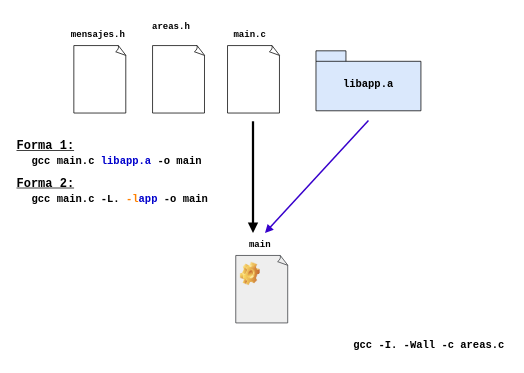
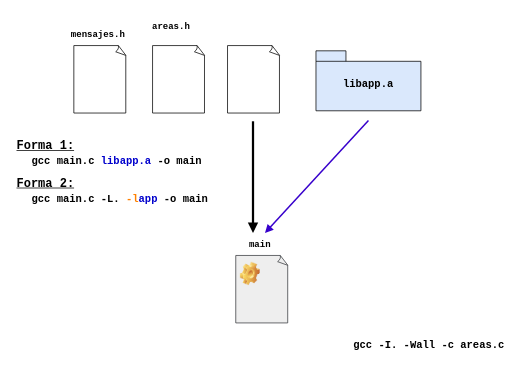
(250, 34) -> none
